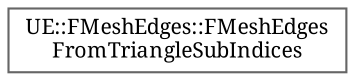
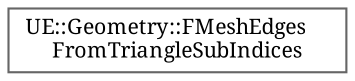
(177, 40) -> (177, 40)
